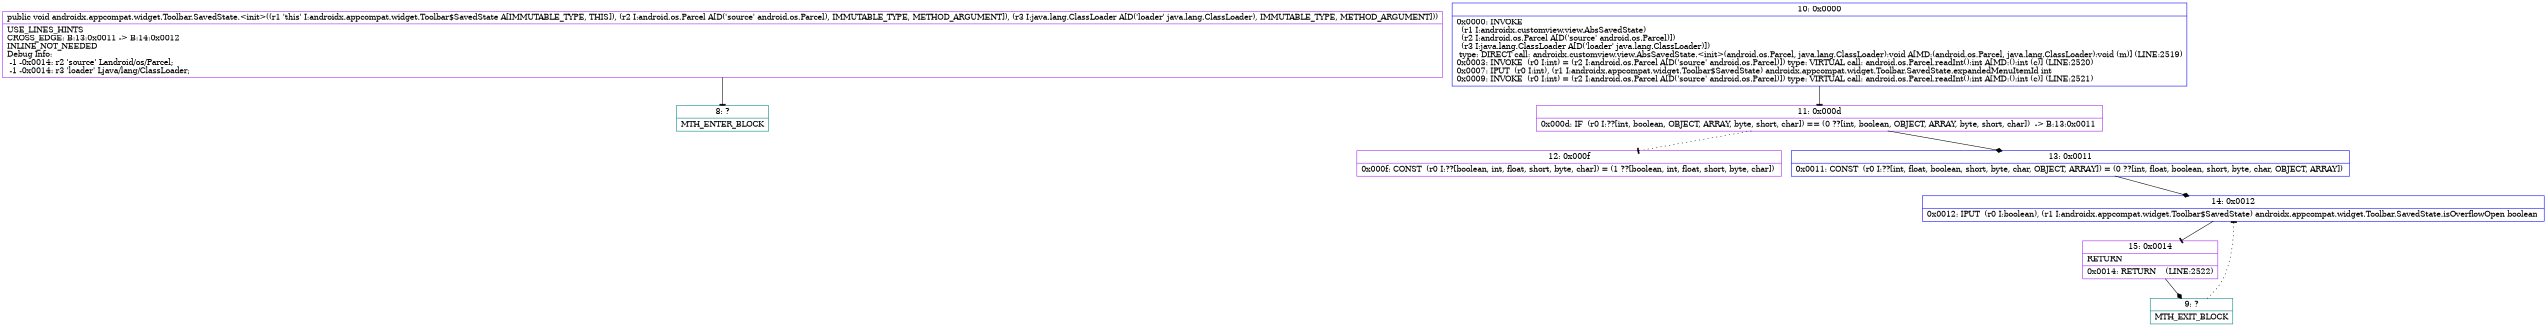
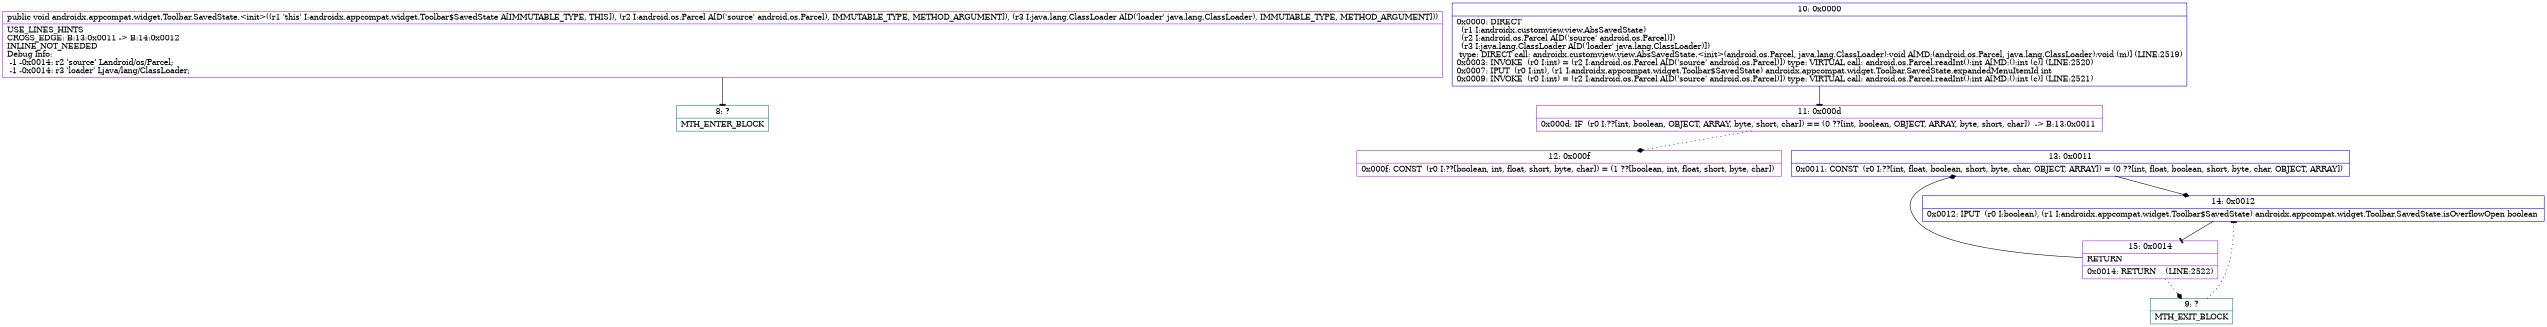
(1492, 22) -> (1492, 22)
(1698, 140) -> (1698, 140)
(1942, 140) -> (1963, 243)
(2171, 286) -> (2171, 286)
